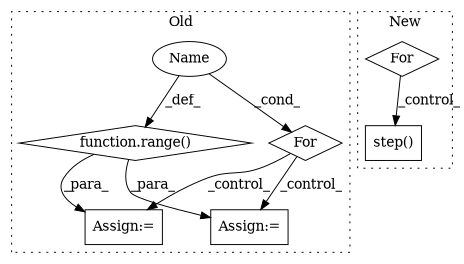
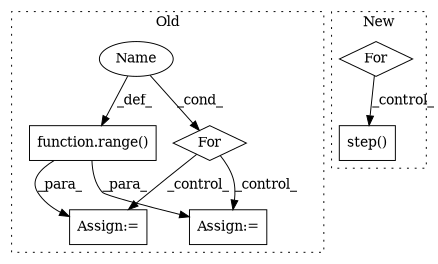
(135, 143) -> (93, 143)
